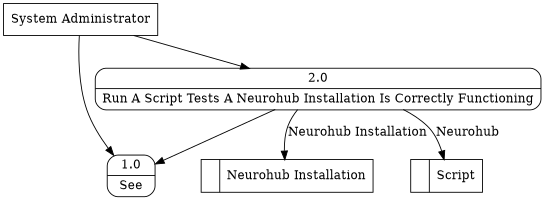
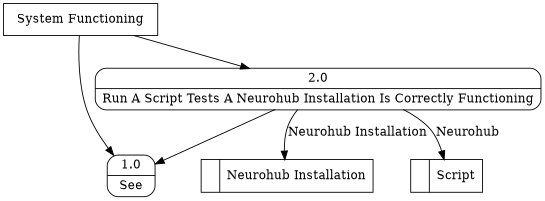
(81, 19) -> (81, 19)
